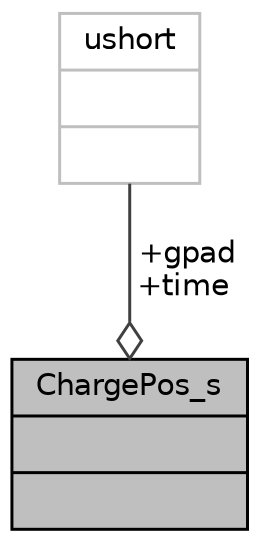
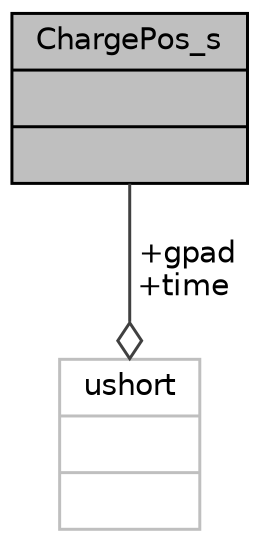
(130, 253) -> (130, 253)
